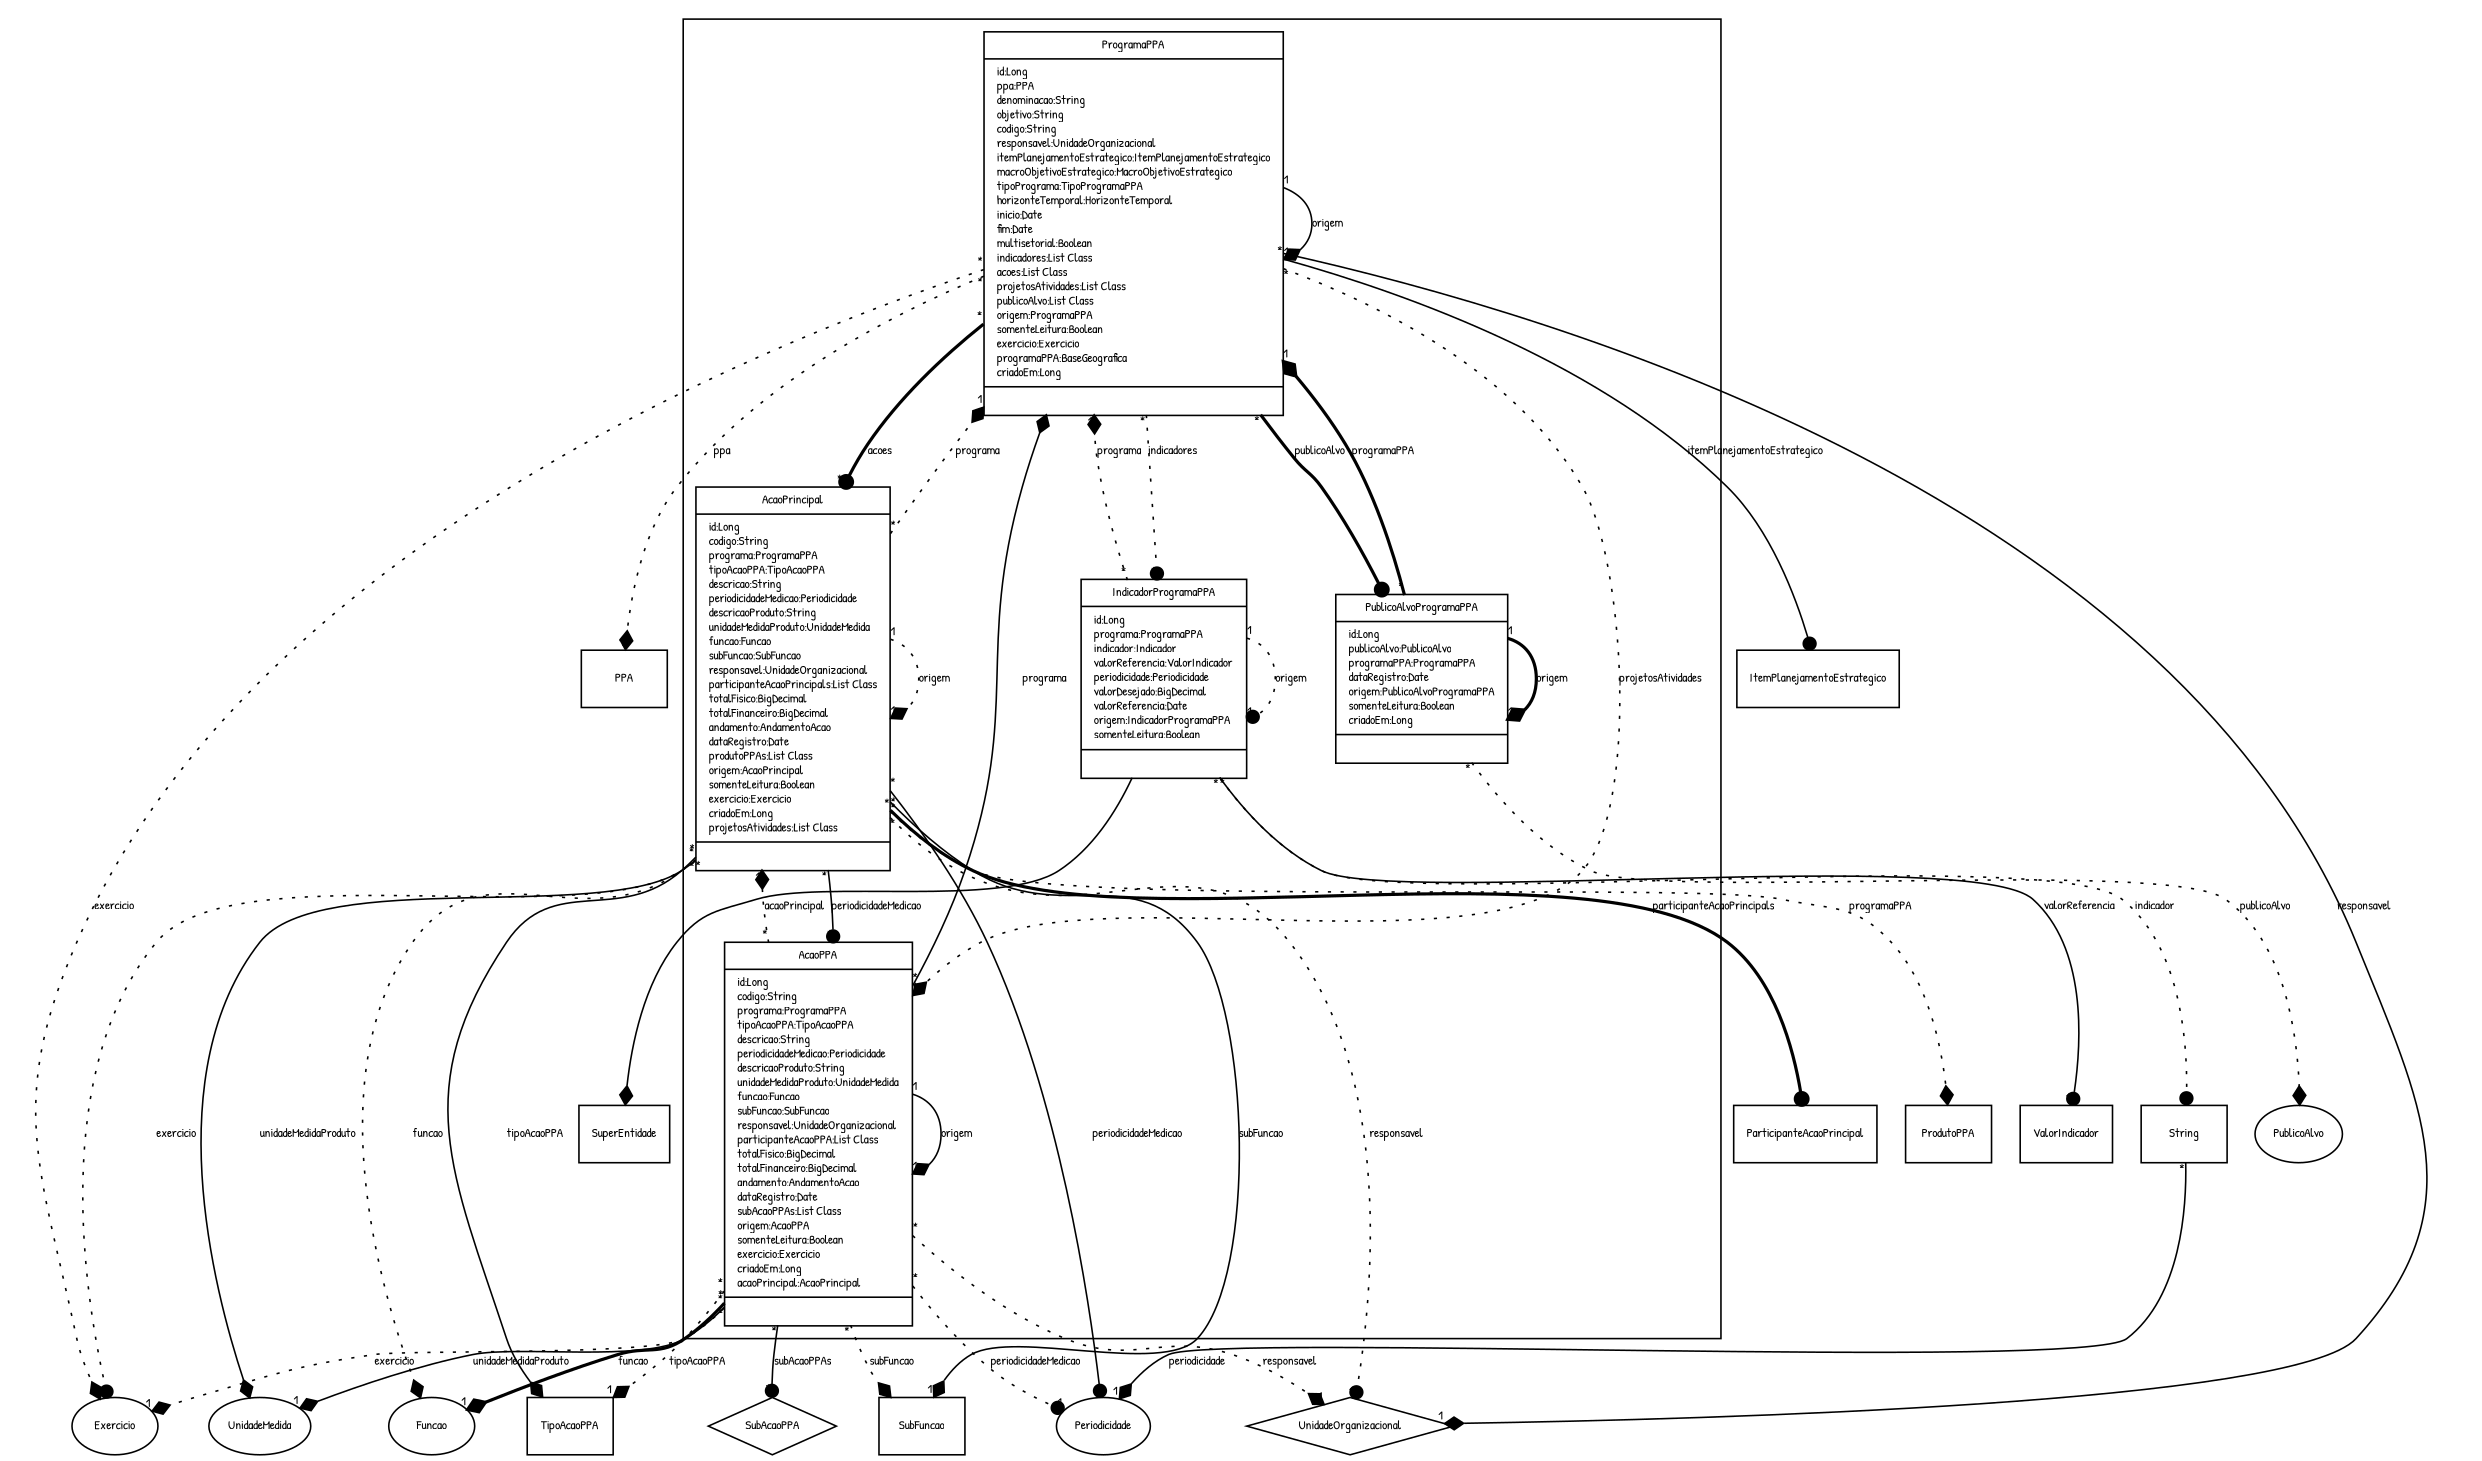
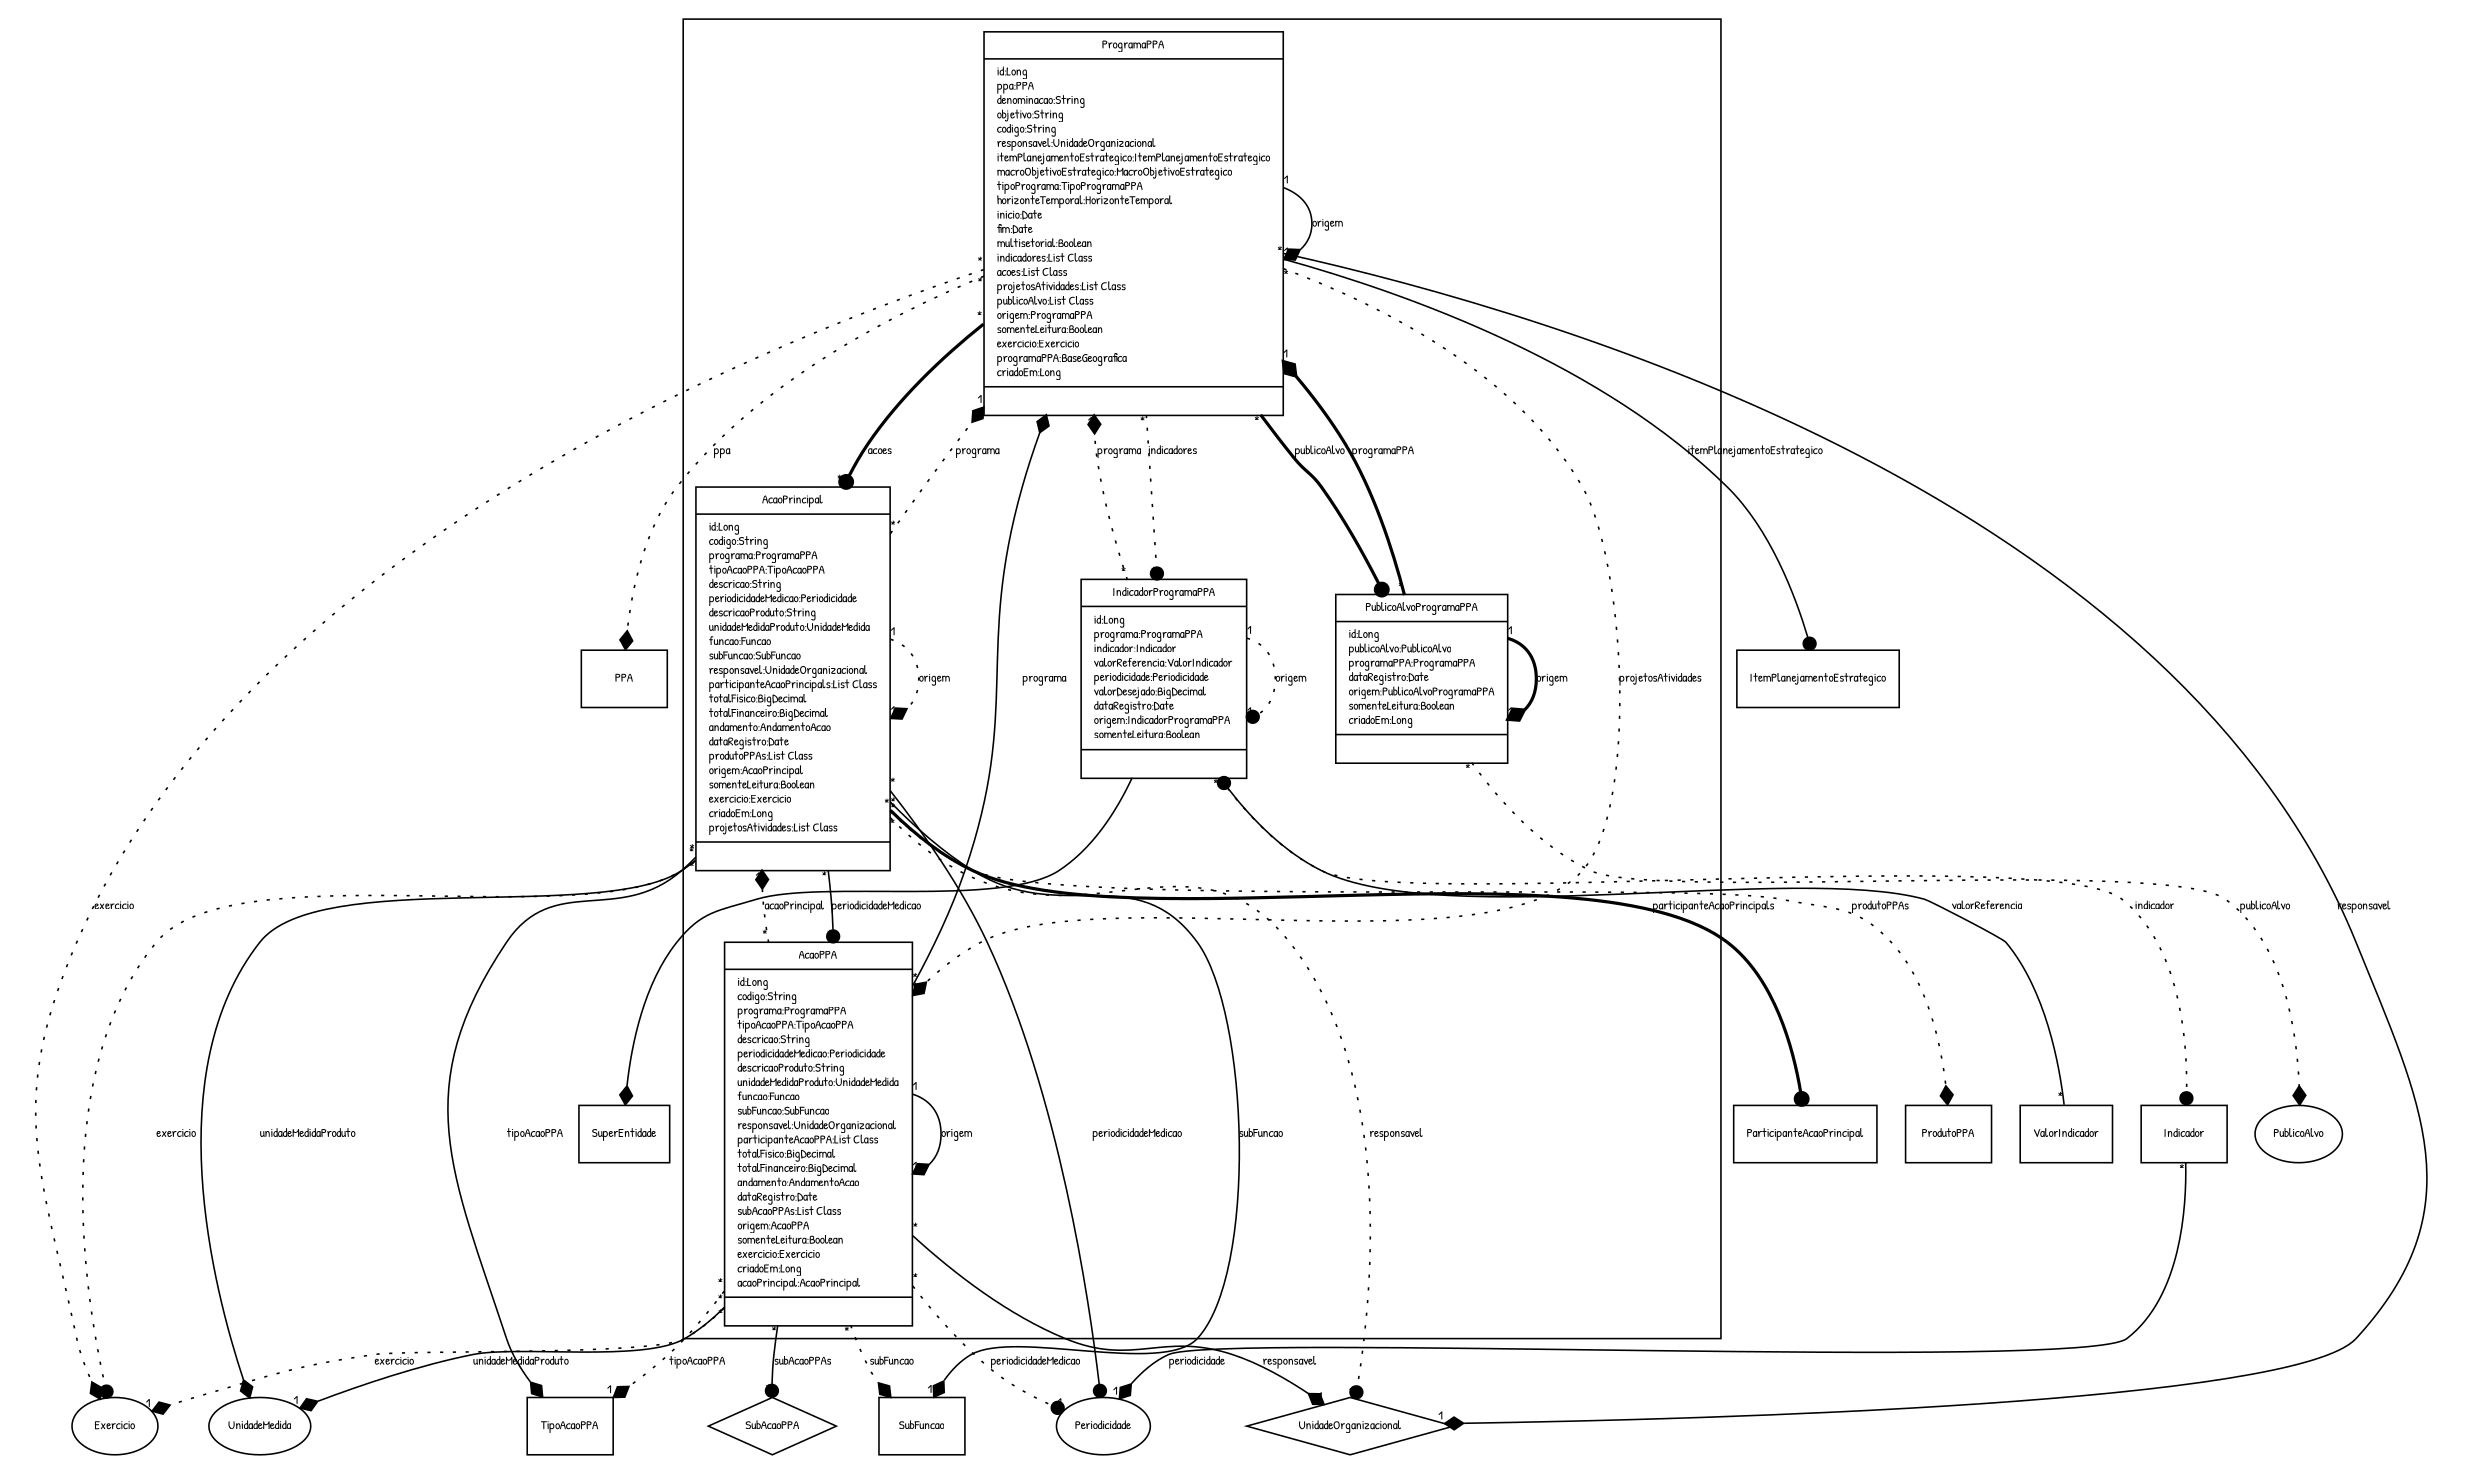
(1141, 706) -> (1134, 706)
(1711, 878) -> (1892, 894)
(1881, 906) -> (1881, 906)
(2184, 1134) -> (2184, 1134)
(1037, 1325) -> (1037, 1325)
(432, 1426) -> none
